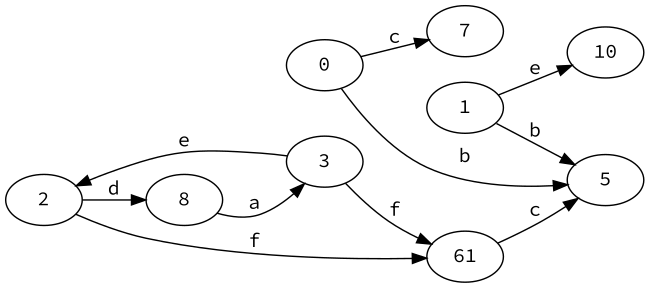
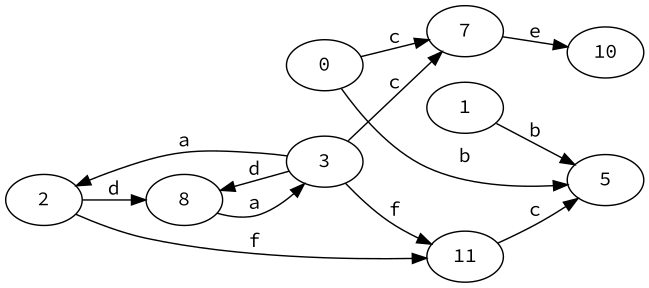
(528, 83) -> (528, 41)
none -> (390, 101)
(184, 141) -> (184, 141)
none -> (262, 179)
(465, 257) -> (465, 257)
